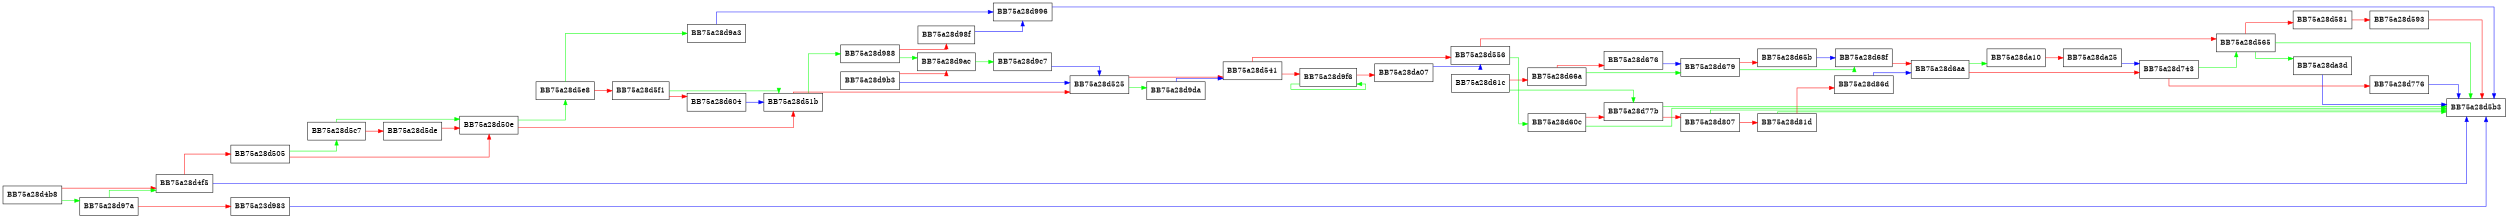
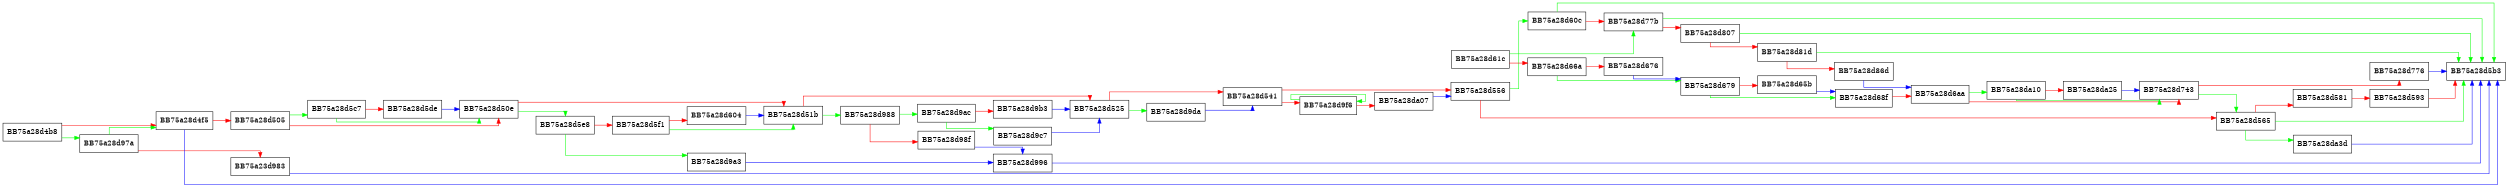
(923, 74) -> (982, 111)
none -> (2087, 101)
(448, 128) -> (448, 109)
